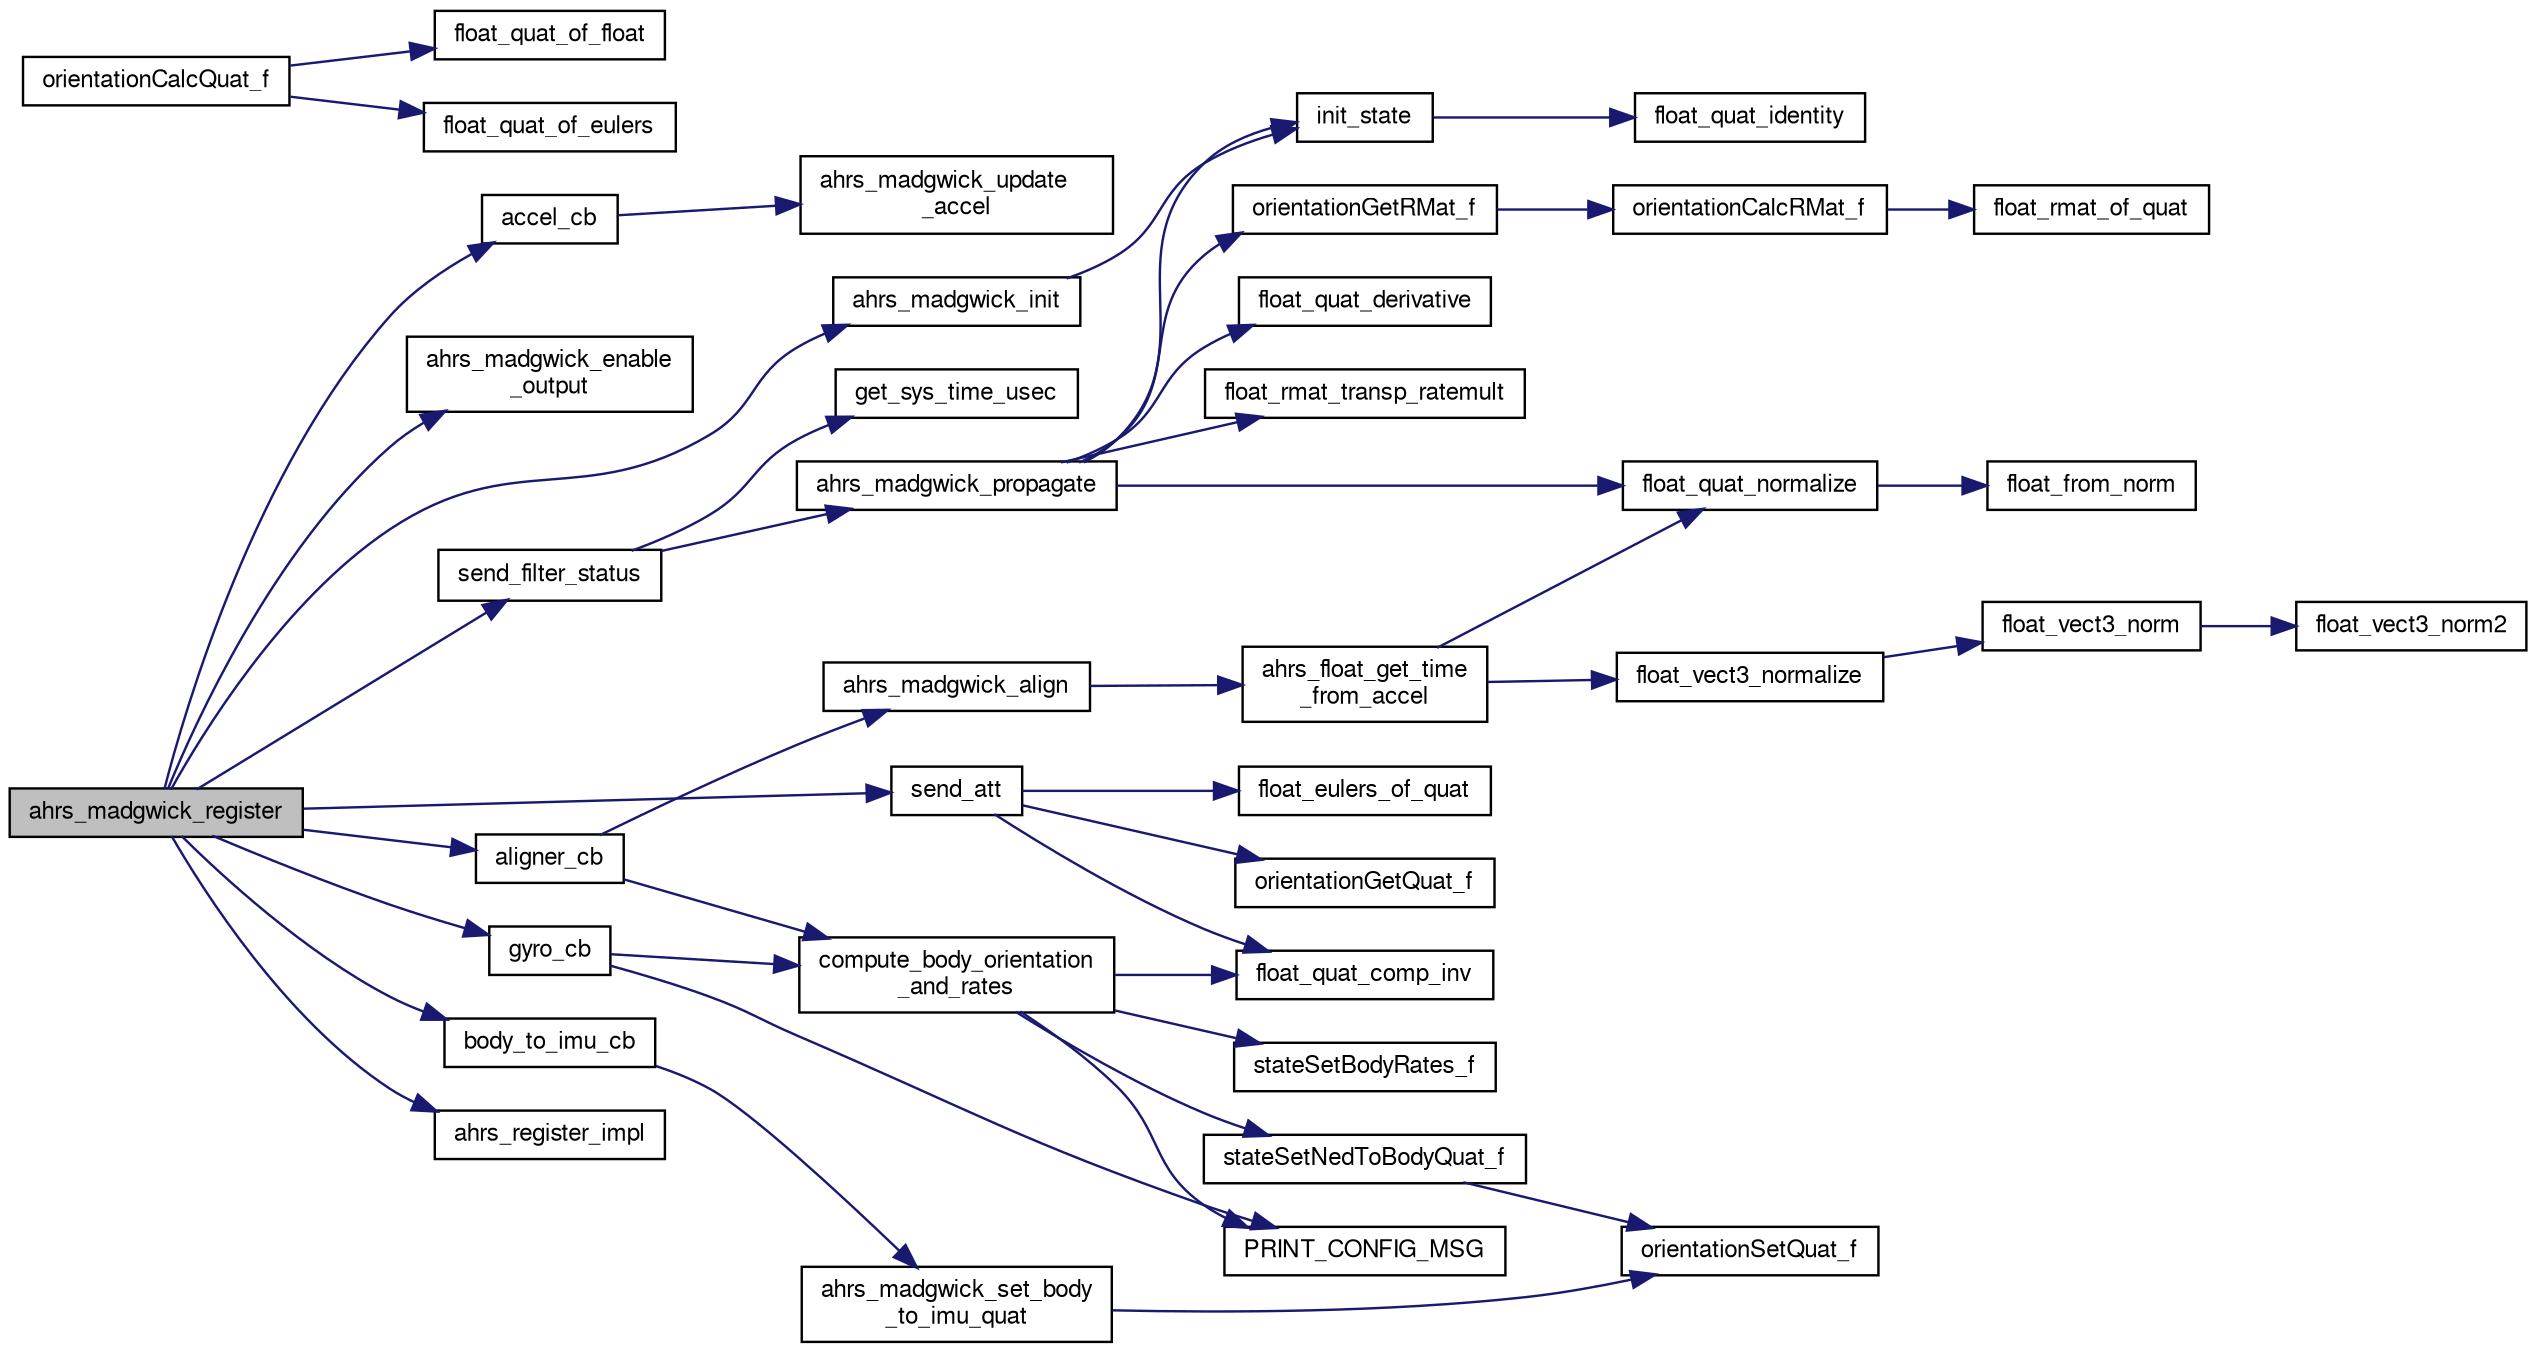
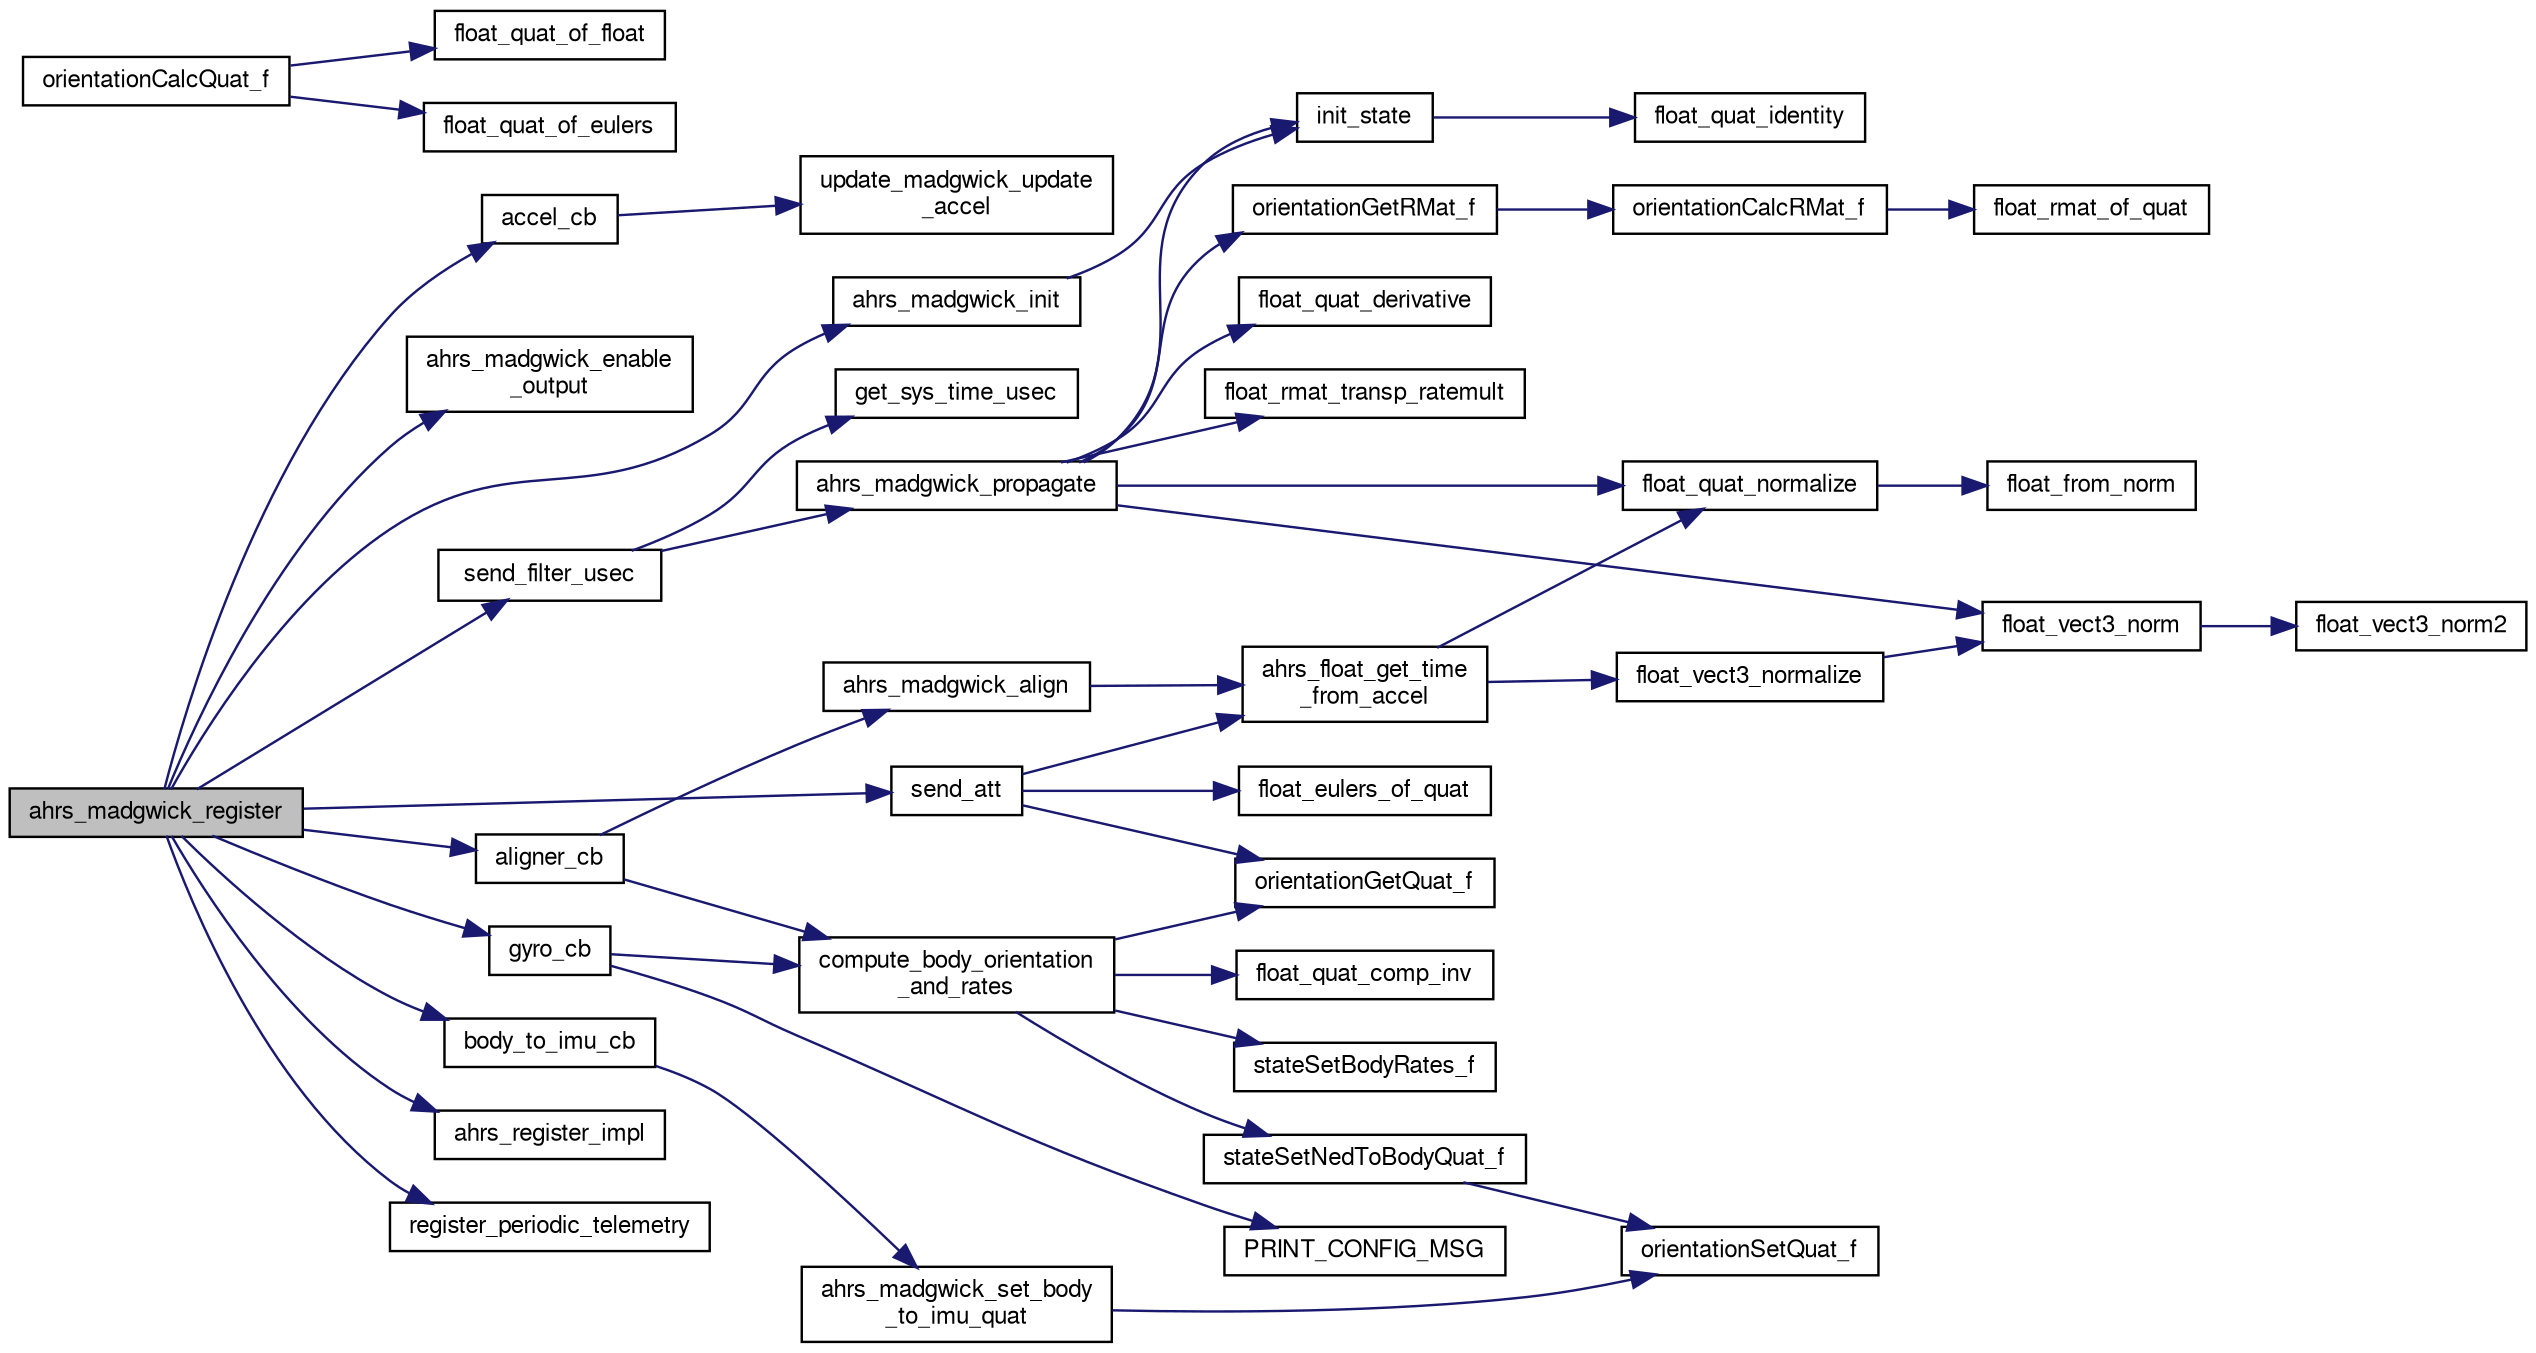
(957, 195) -> (957, 195)
none -> (1537, 558)
(550, 575) -> (550, 575)
(1116, 886) -> (1120, 748)
(1134, 1106) -> (1176, 926)
none -> (550, 1227)
